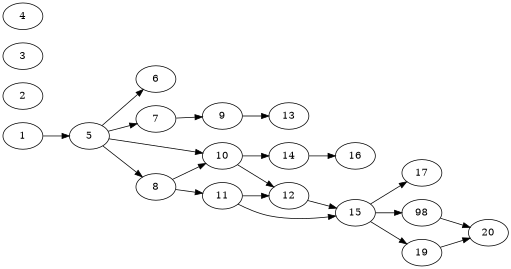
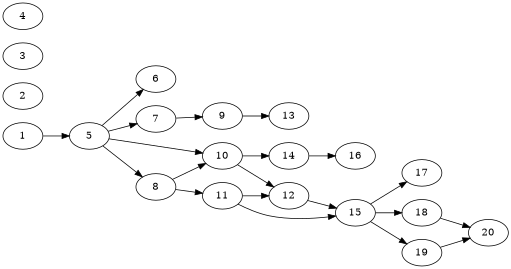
(422, 213) -> (422, 213)
